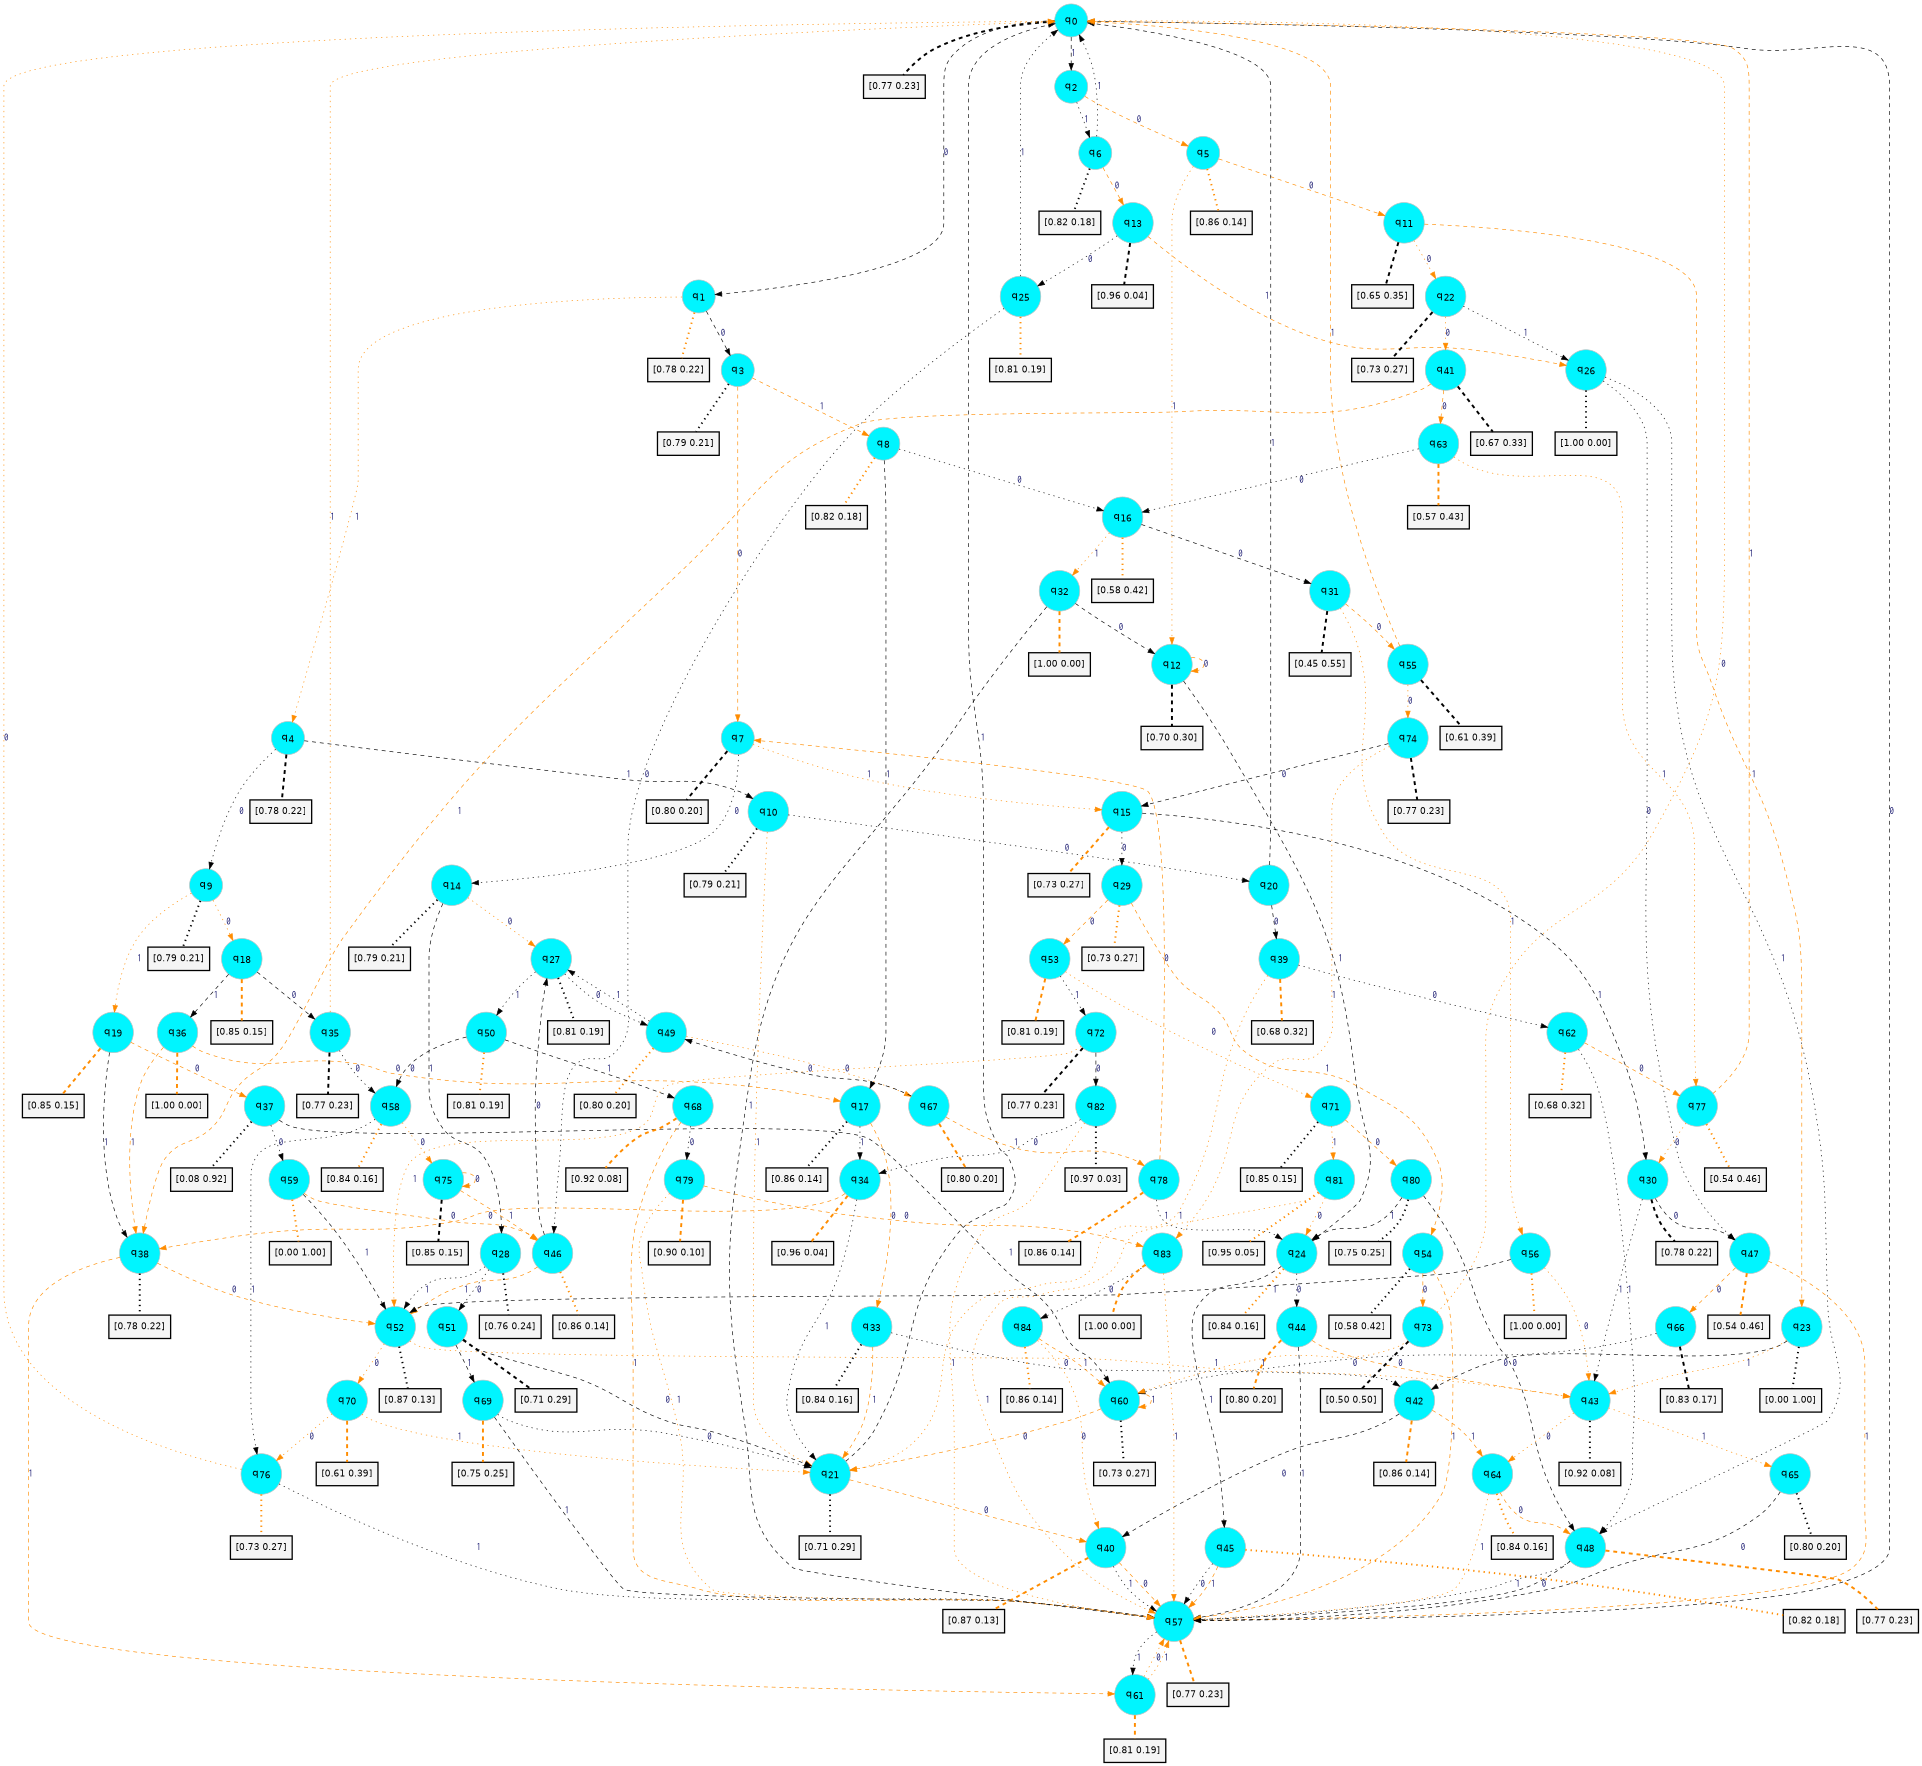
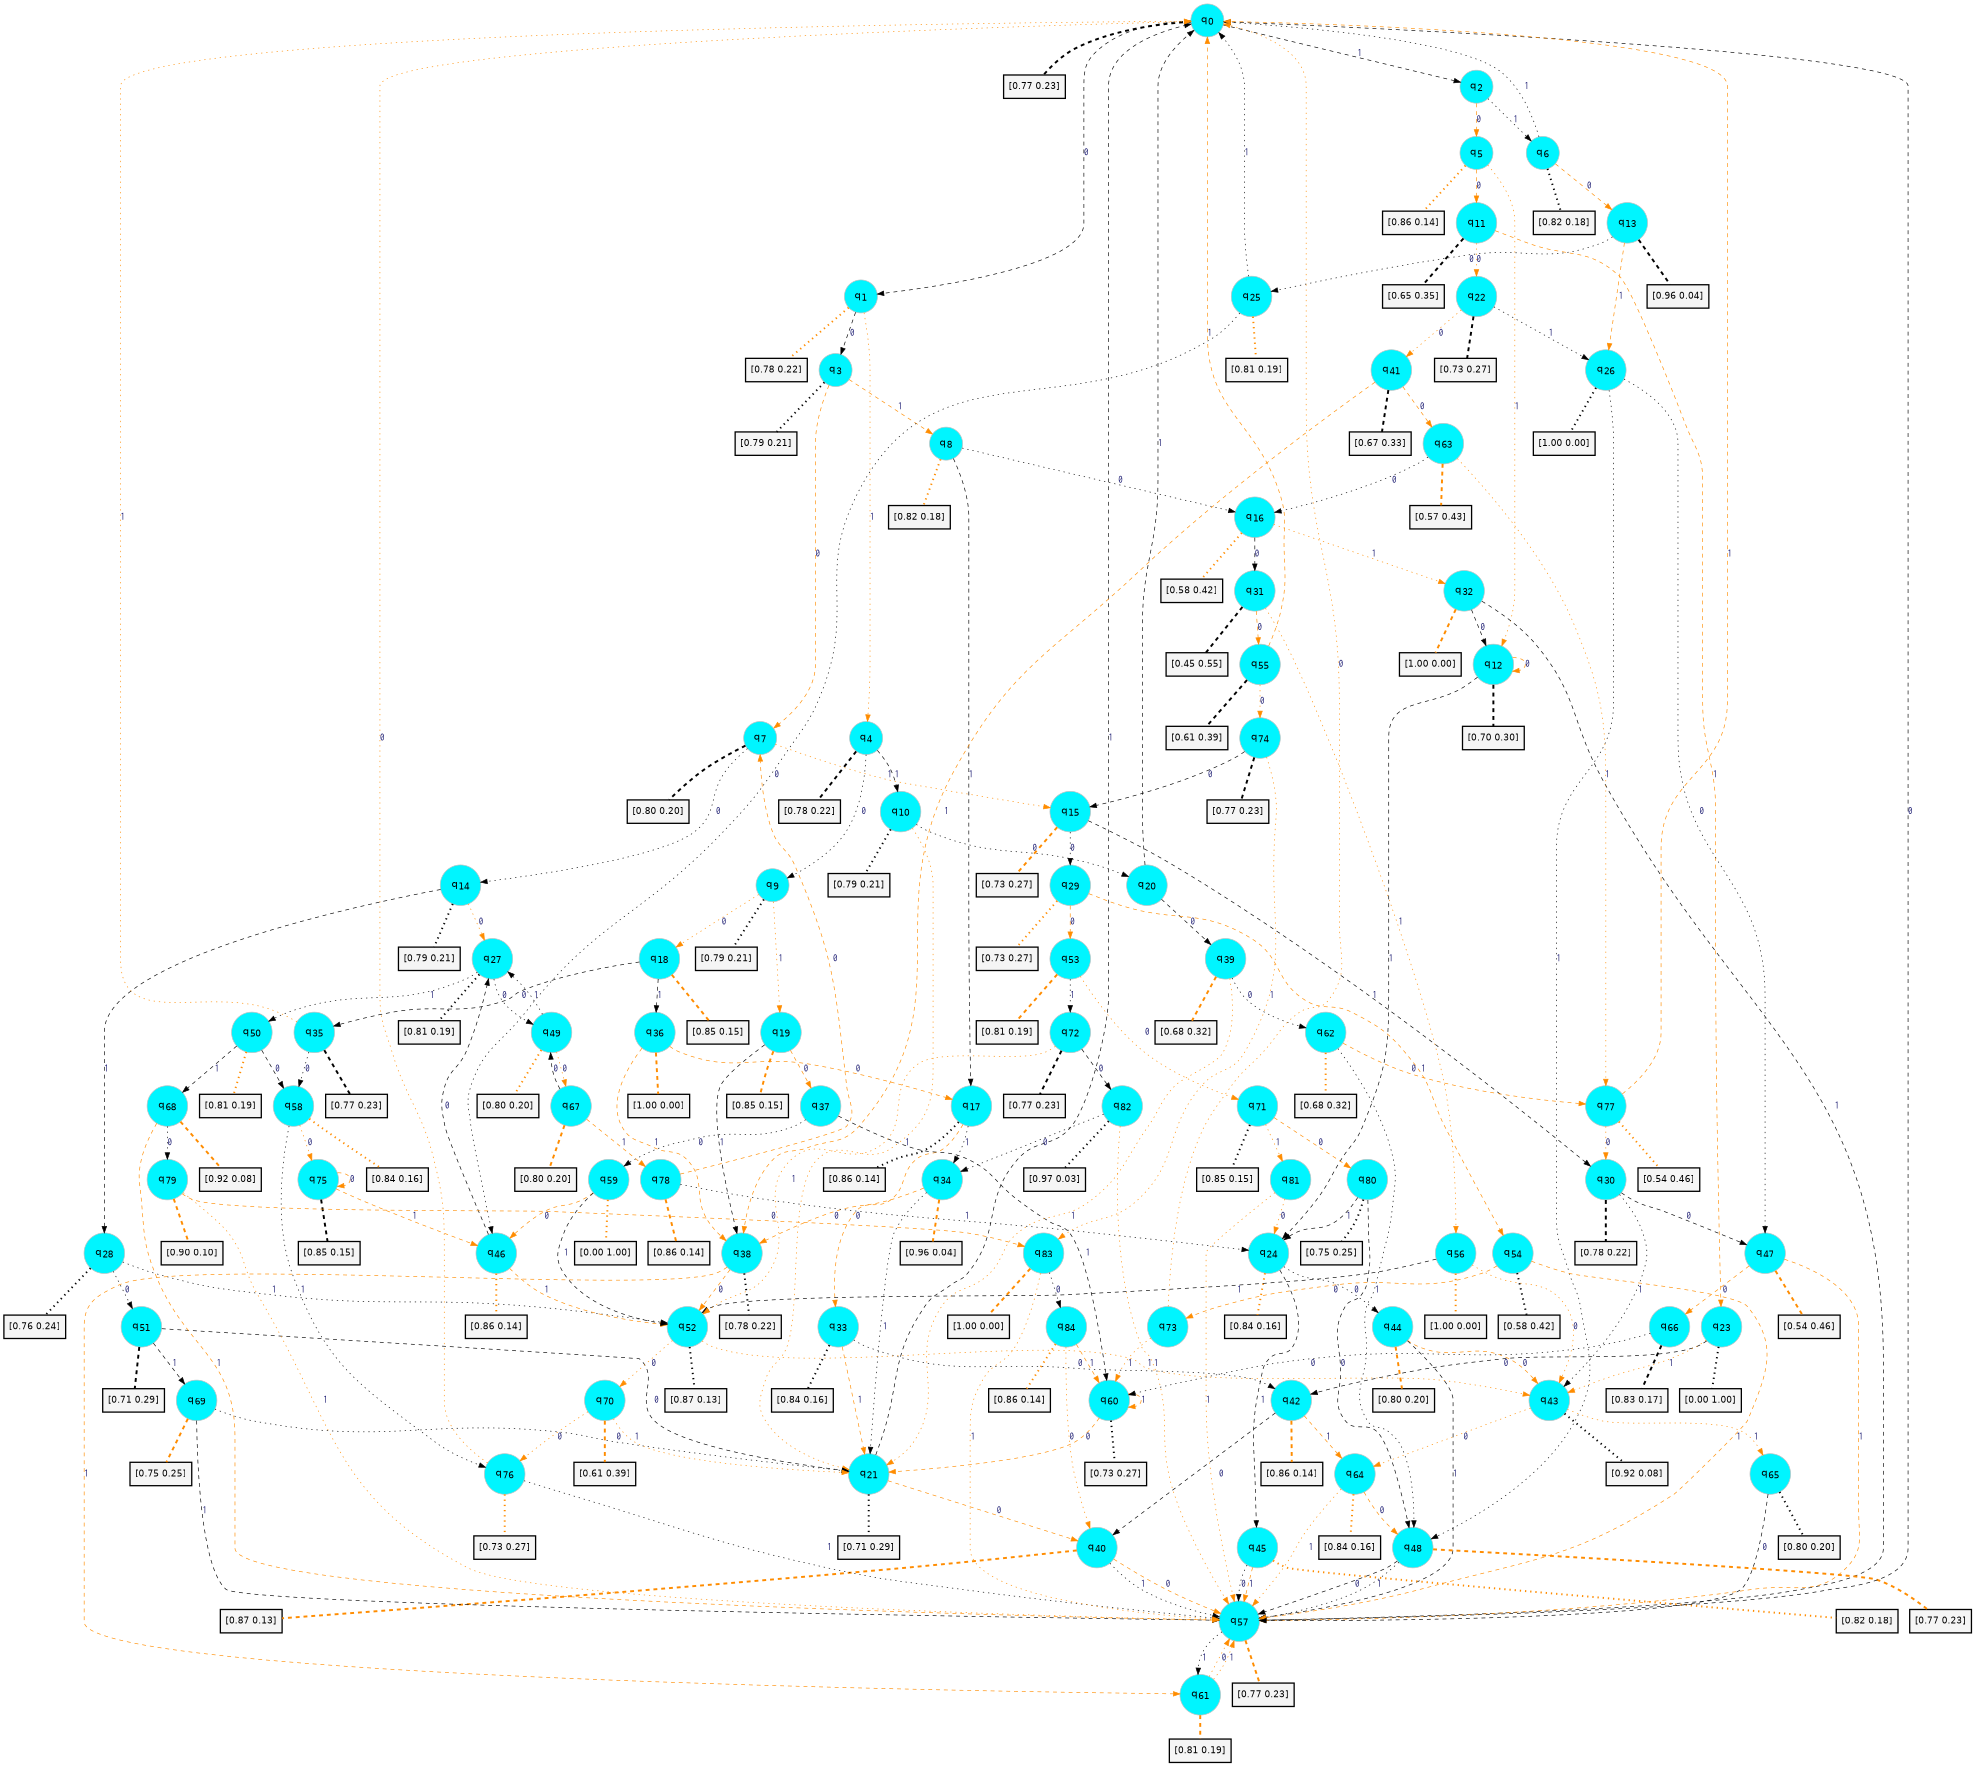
(201, 1180) -> none
(1234, 1253) -> none
(1351, 1400) -> none
